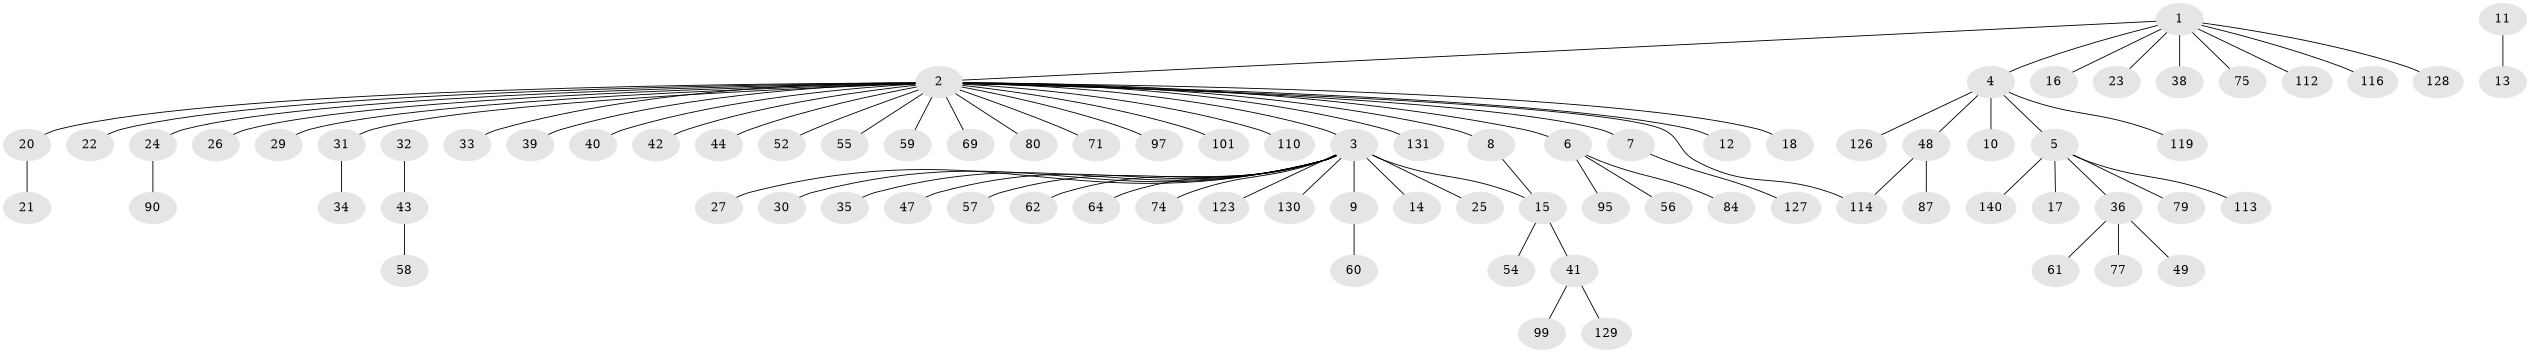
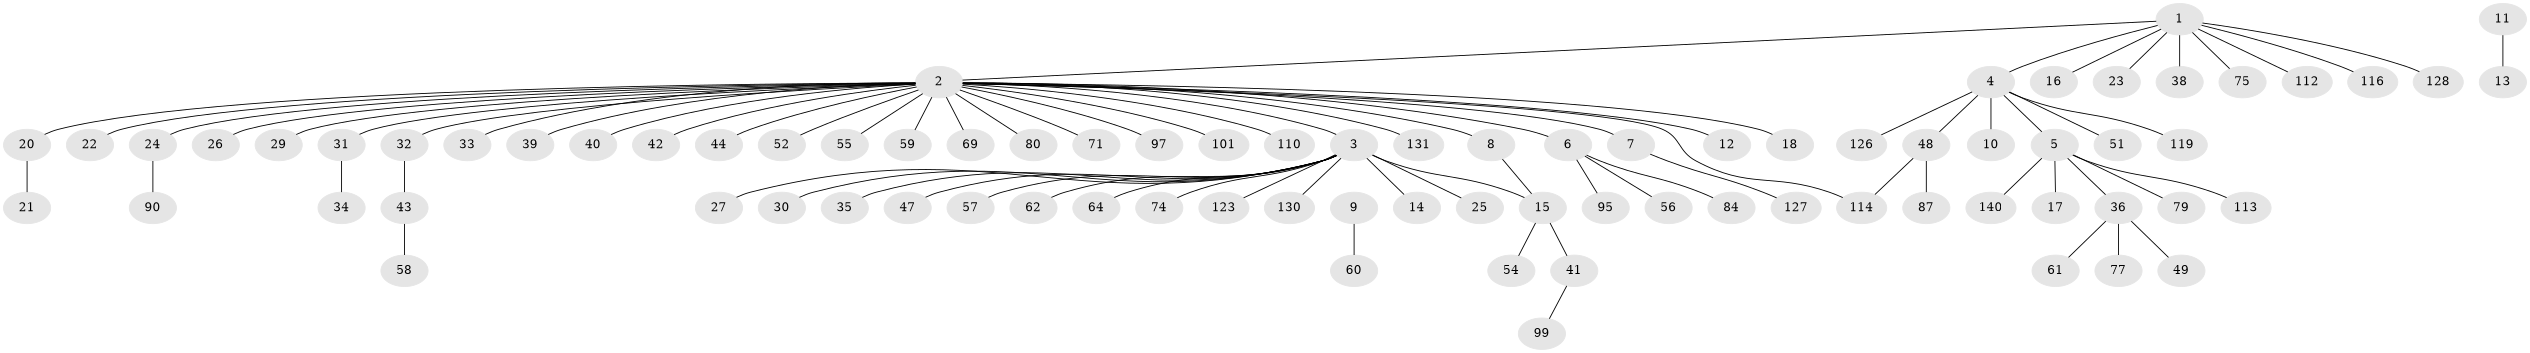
none -> (544, 111)
none -> (2118, 145)
(1354, 177) -> none
(1607, 334) -> none
